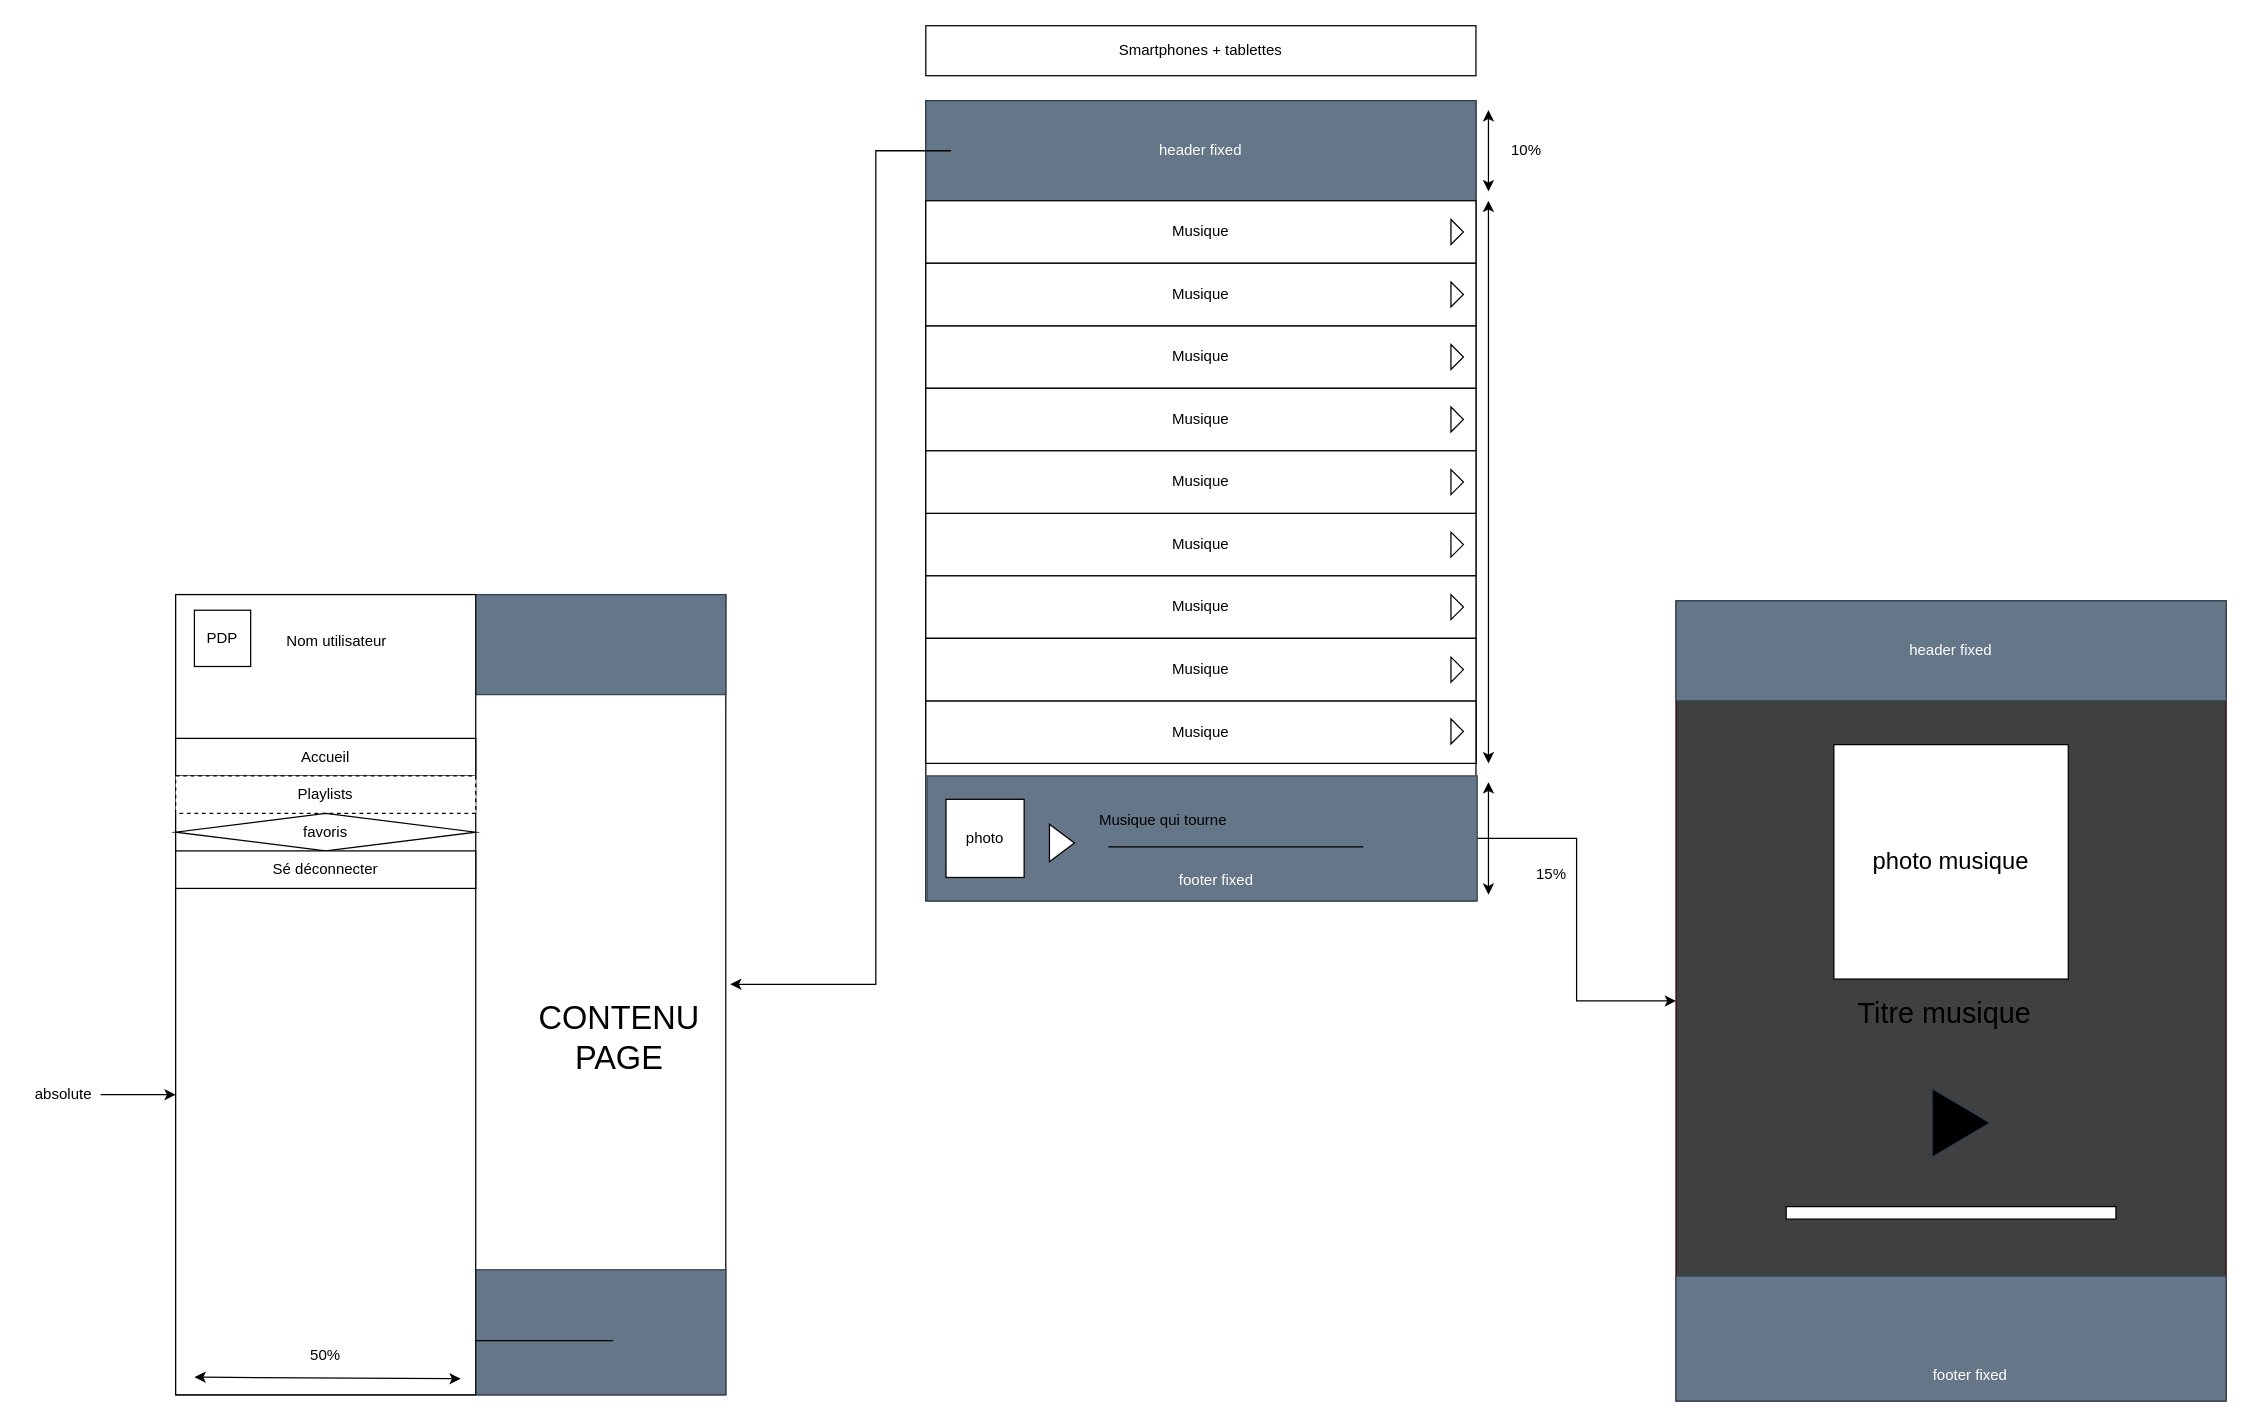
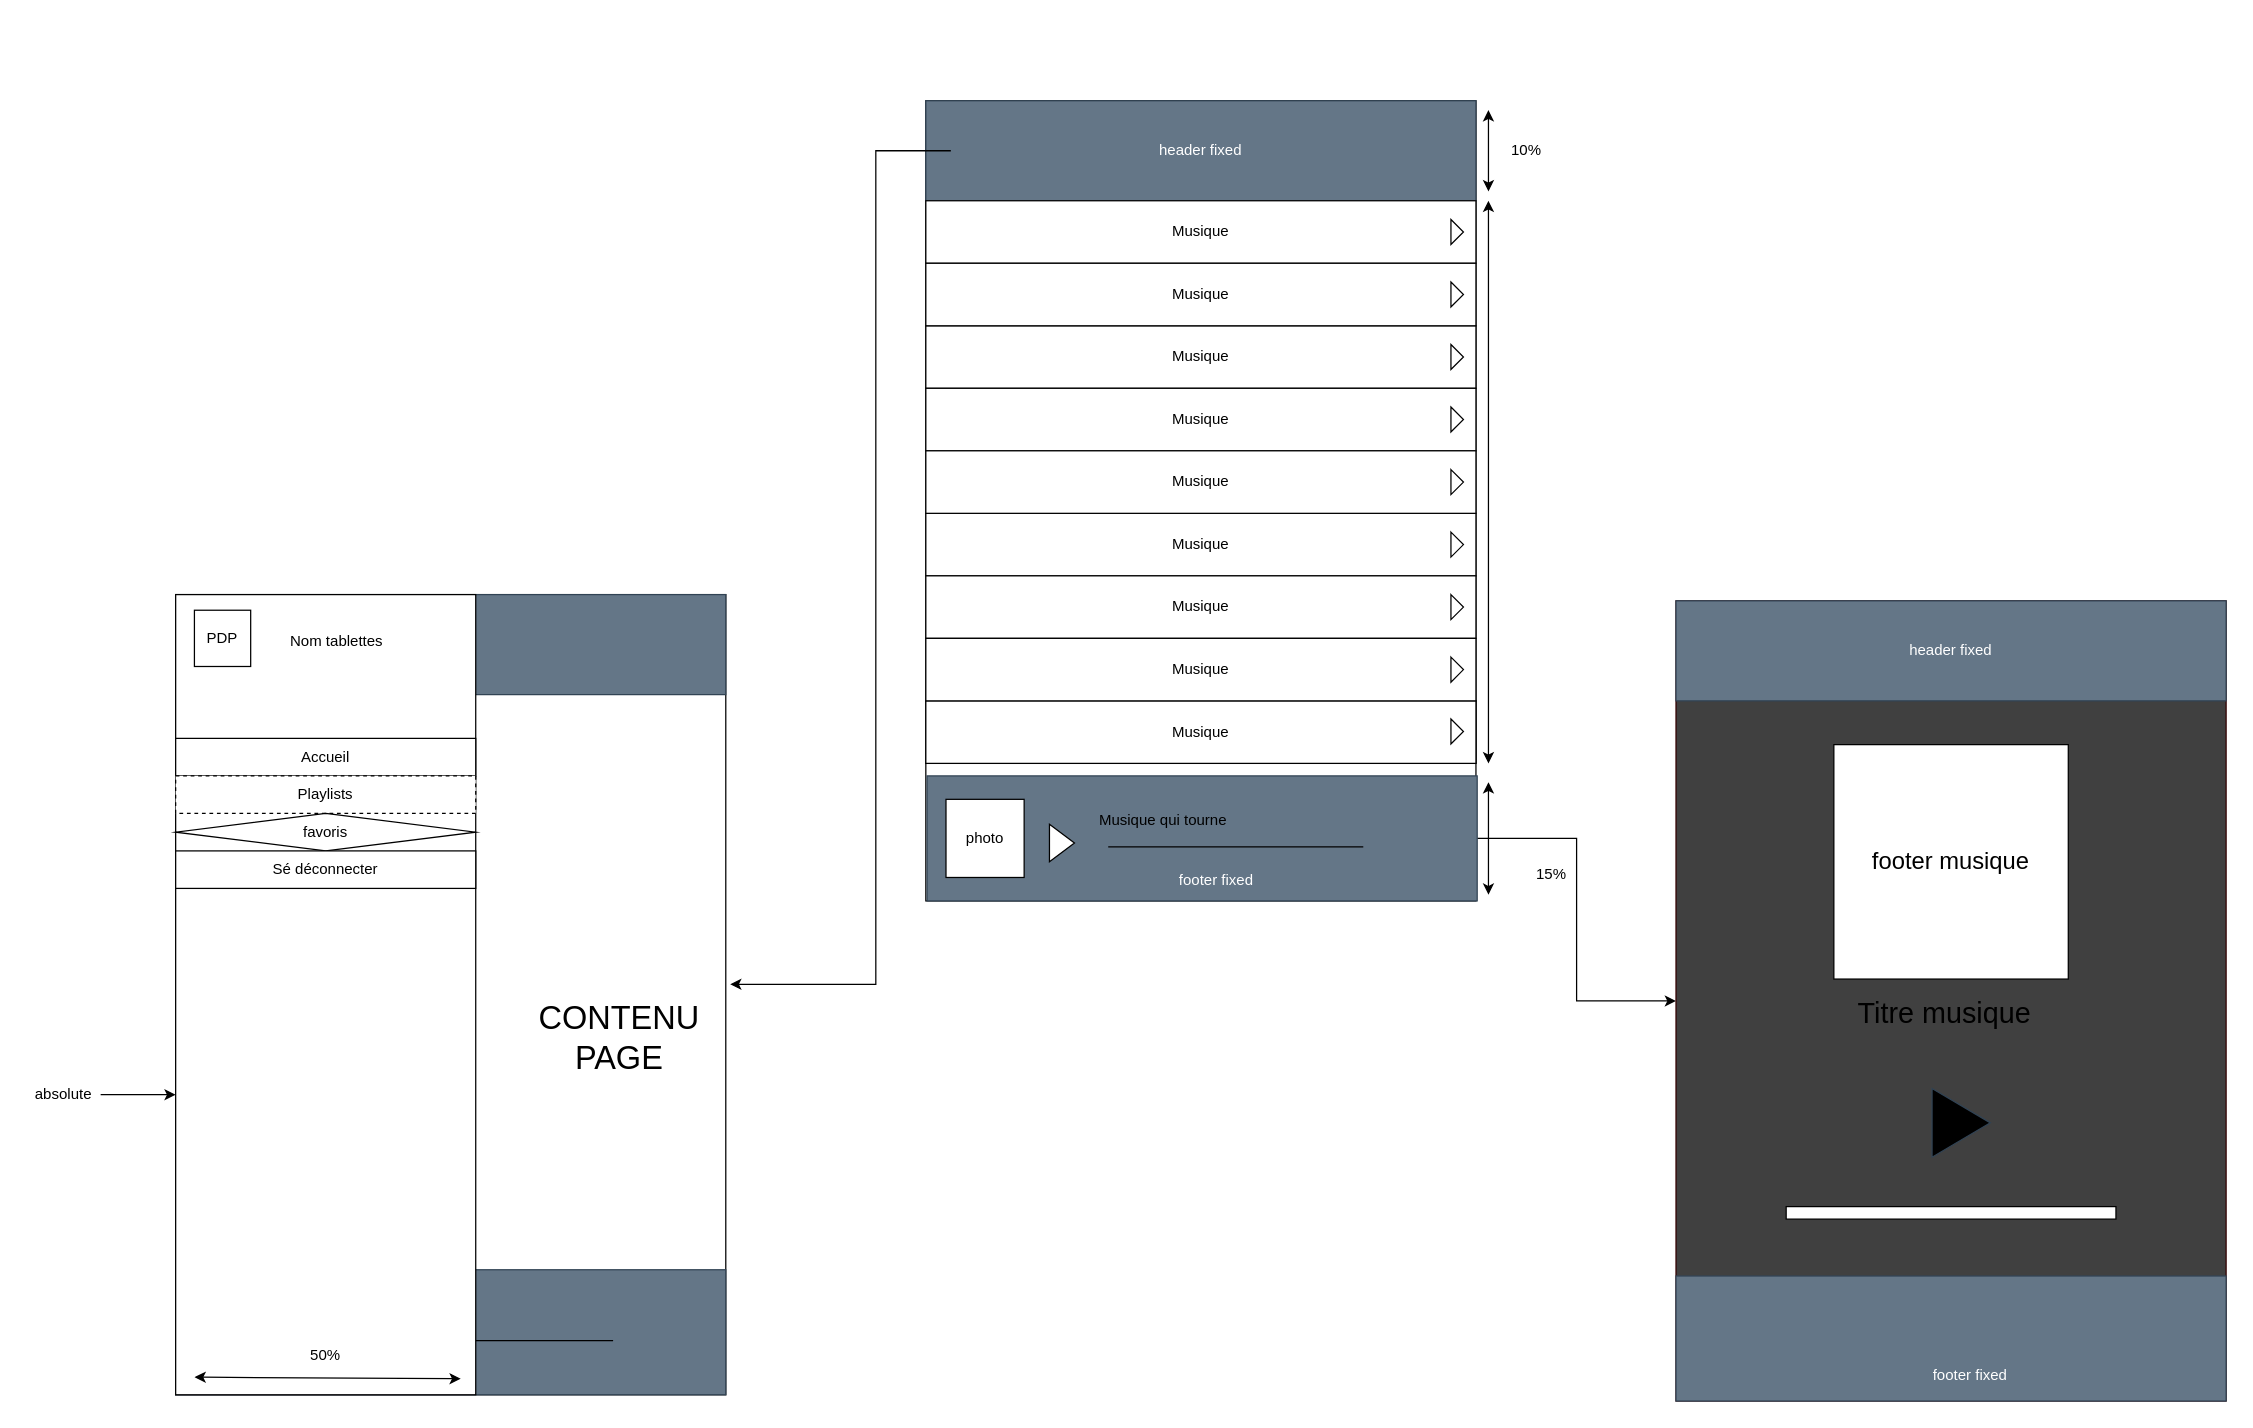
(1201, 51) -> none
(337, 642) -> (337, 642)
(1951, 862) -> (1951, 862)
